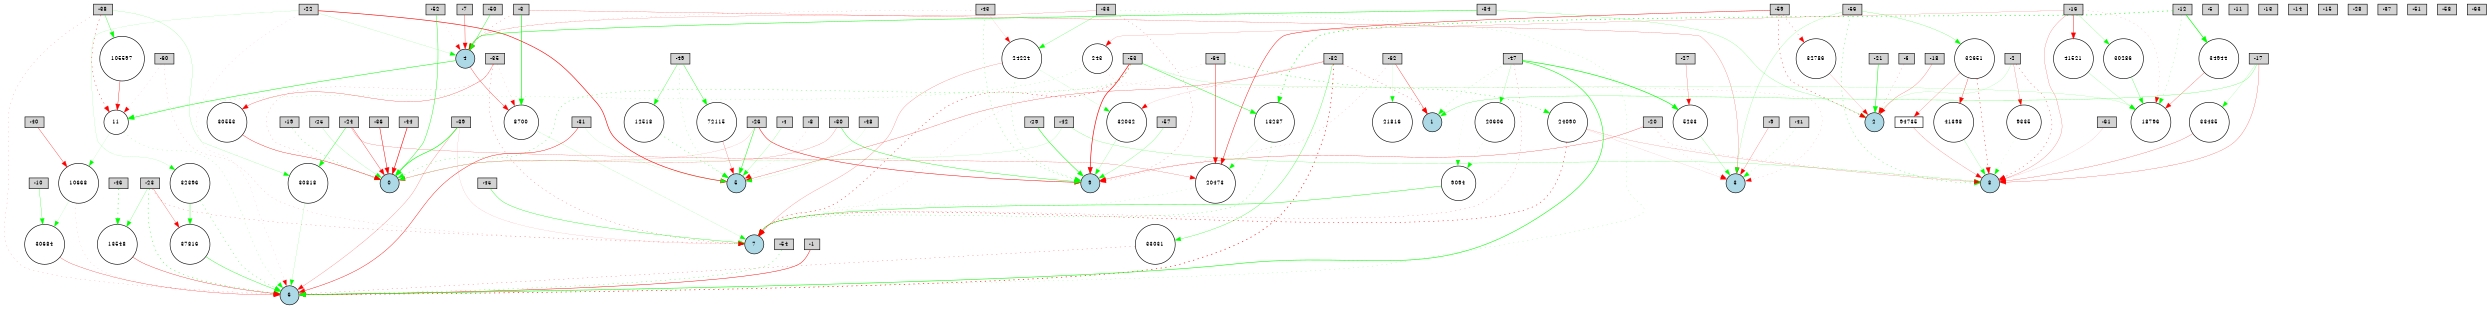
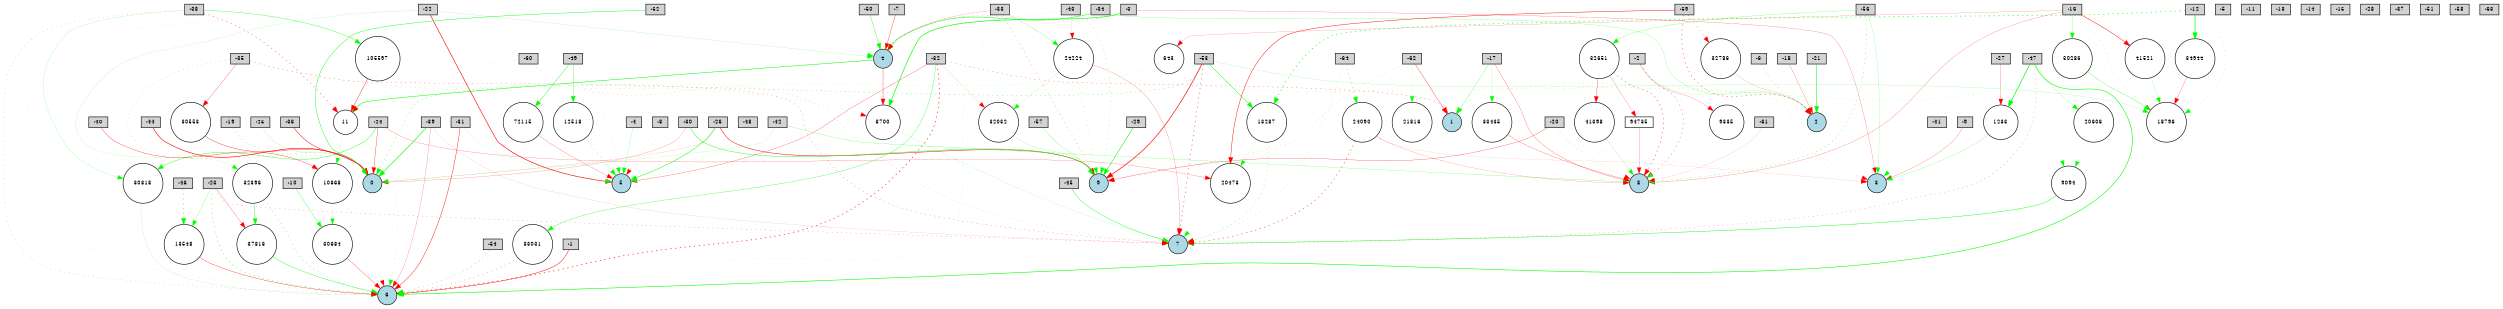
(448, 30) -> (766, 33)
(1097, 59) -> (1169, 59)
(1215, 111) -> none
(1690, 122) -> (2001, 122)
